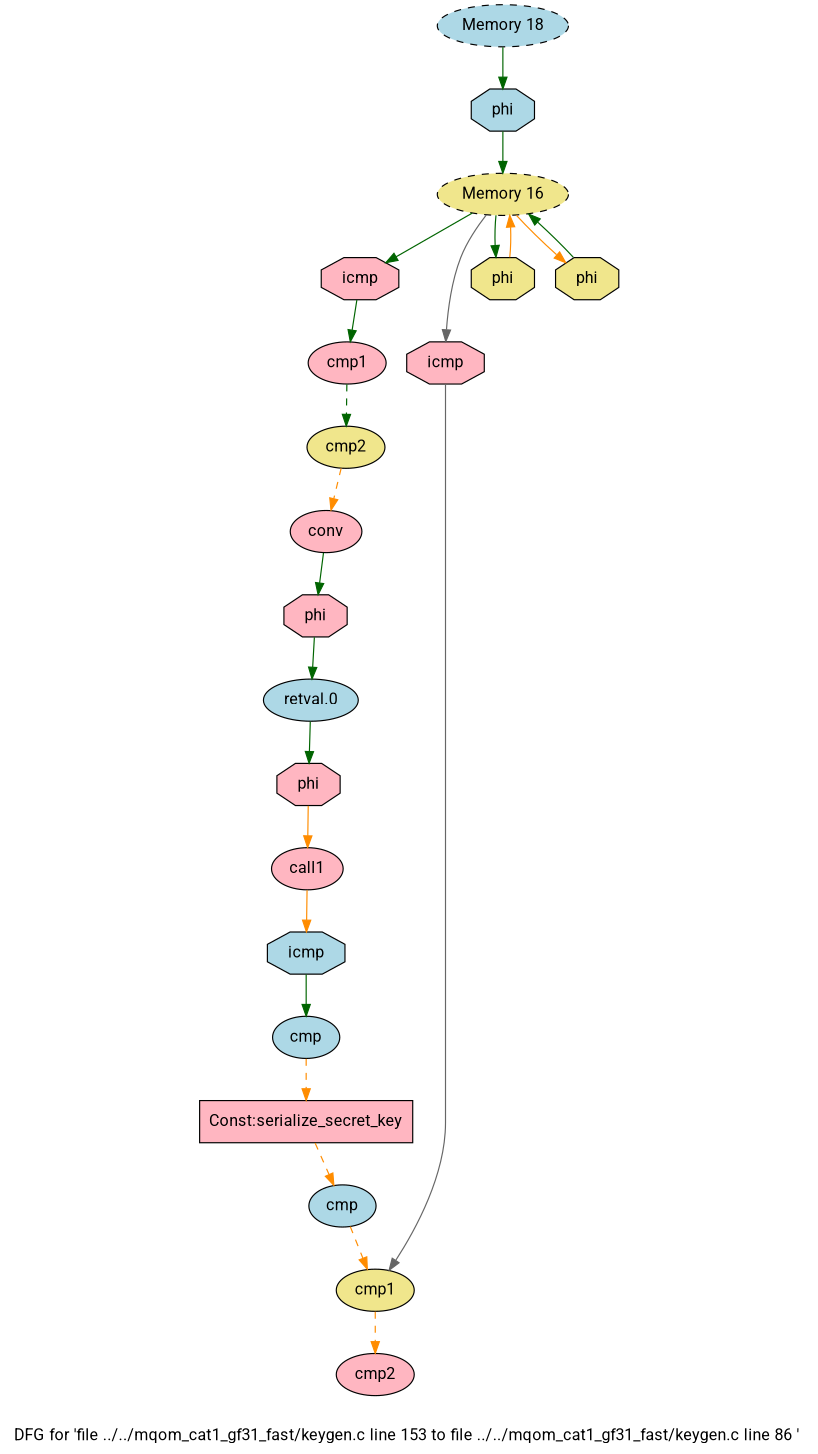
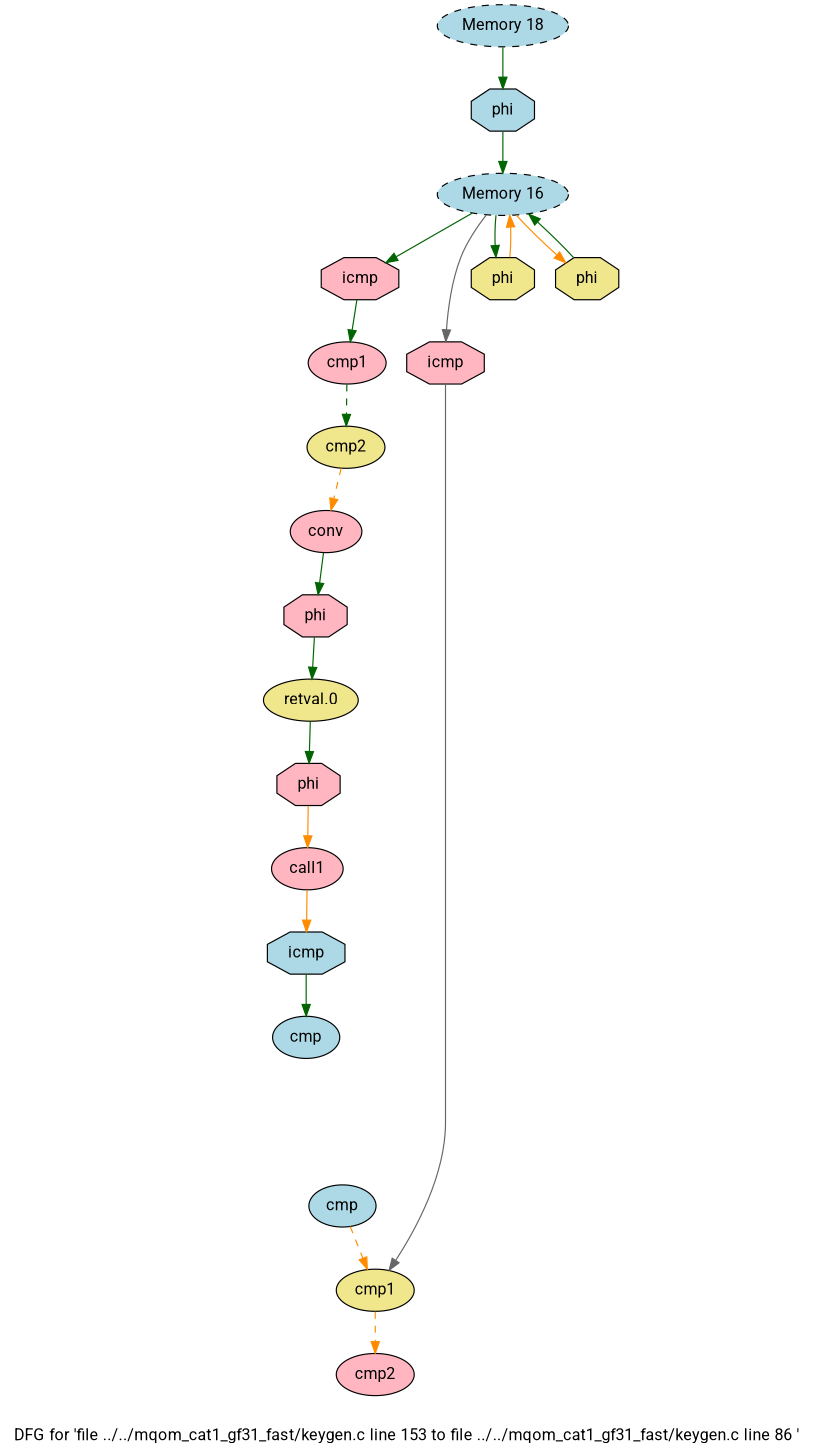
(503, 194) -> (503, 194)
(311, 700) -> (311, 700)
(306, 1122) -> none
